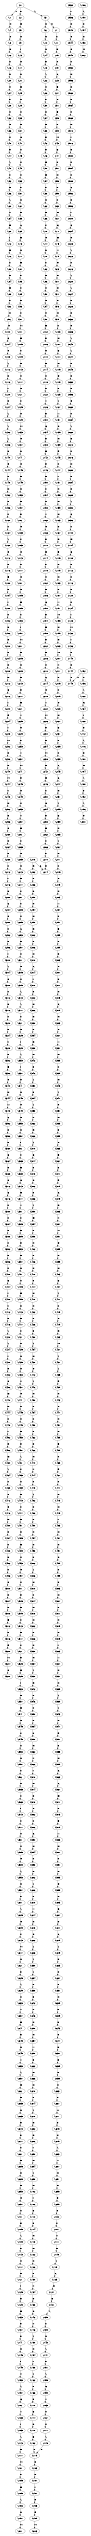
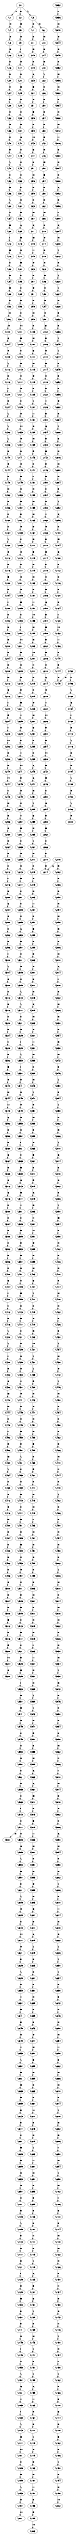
(20, 1845) -> (20, 1833)
(34, 2449) -> (58, 2449)
